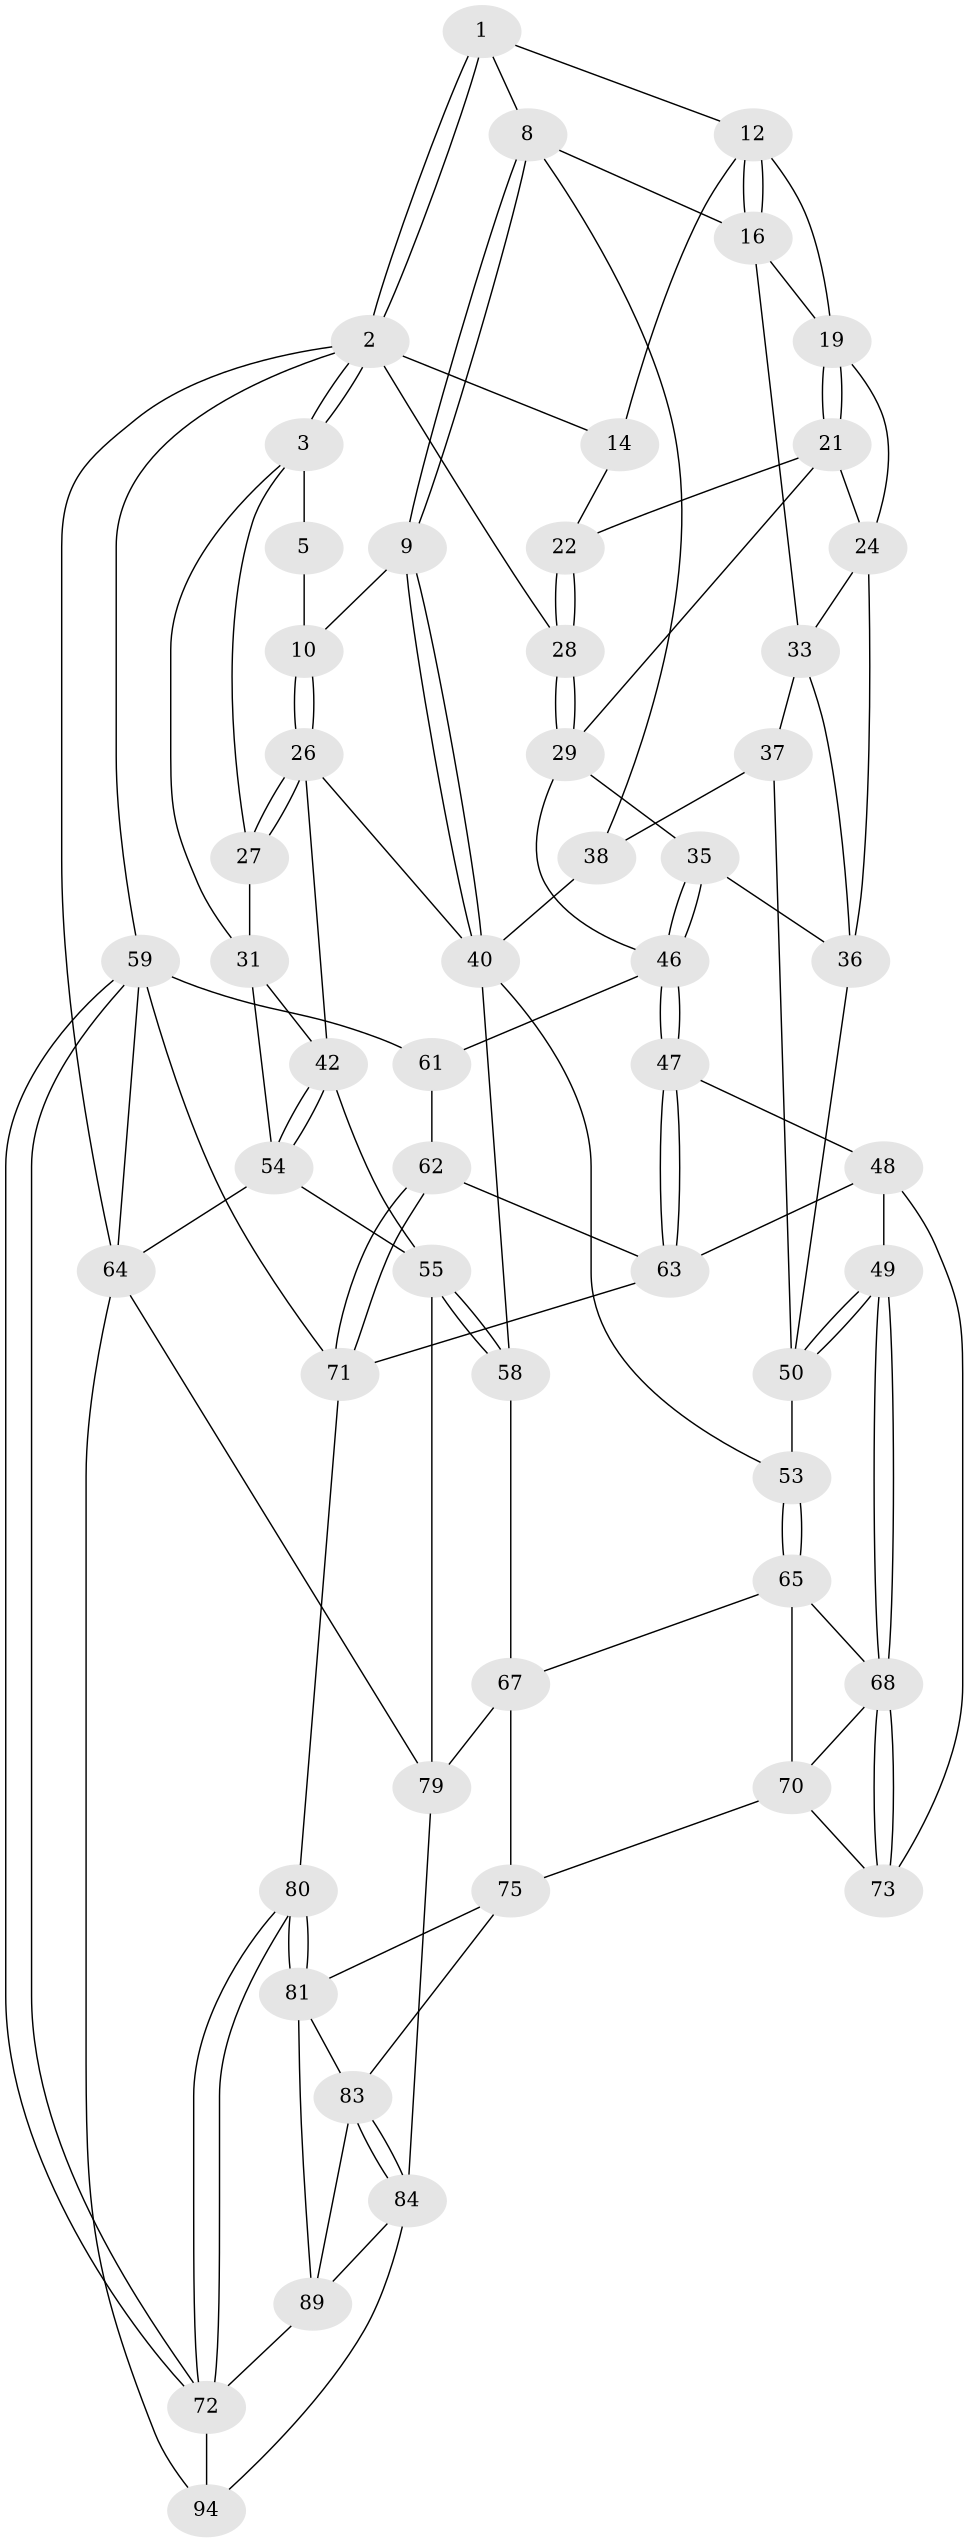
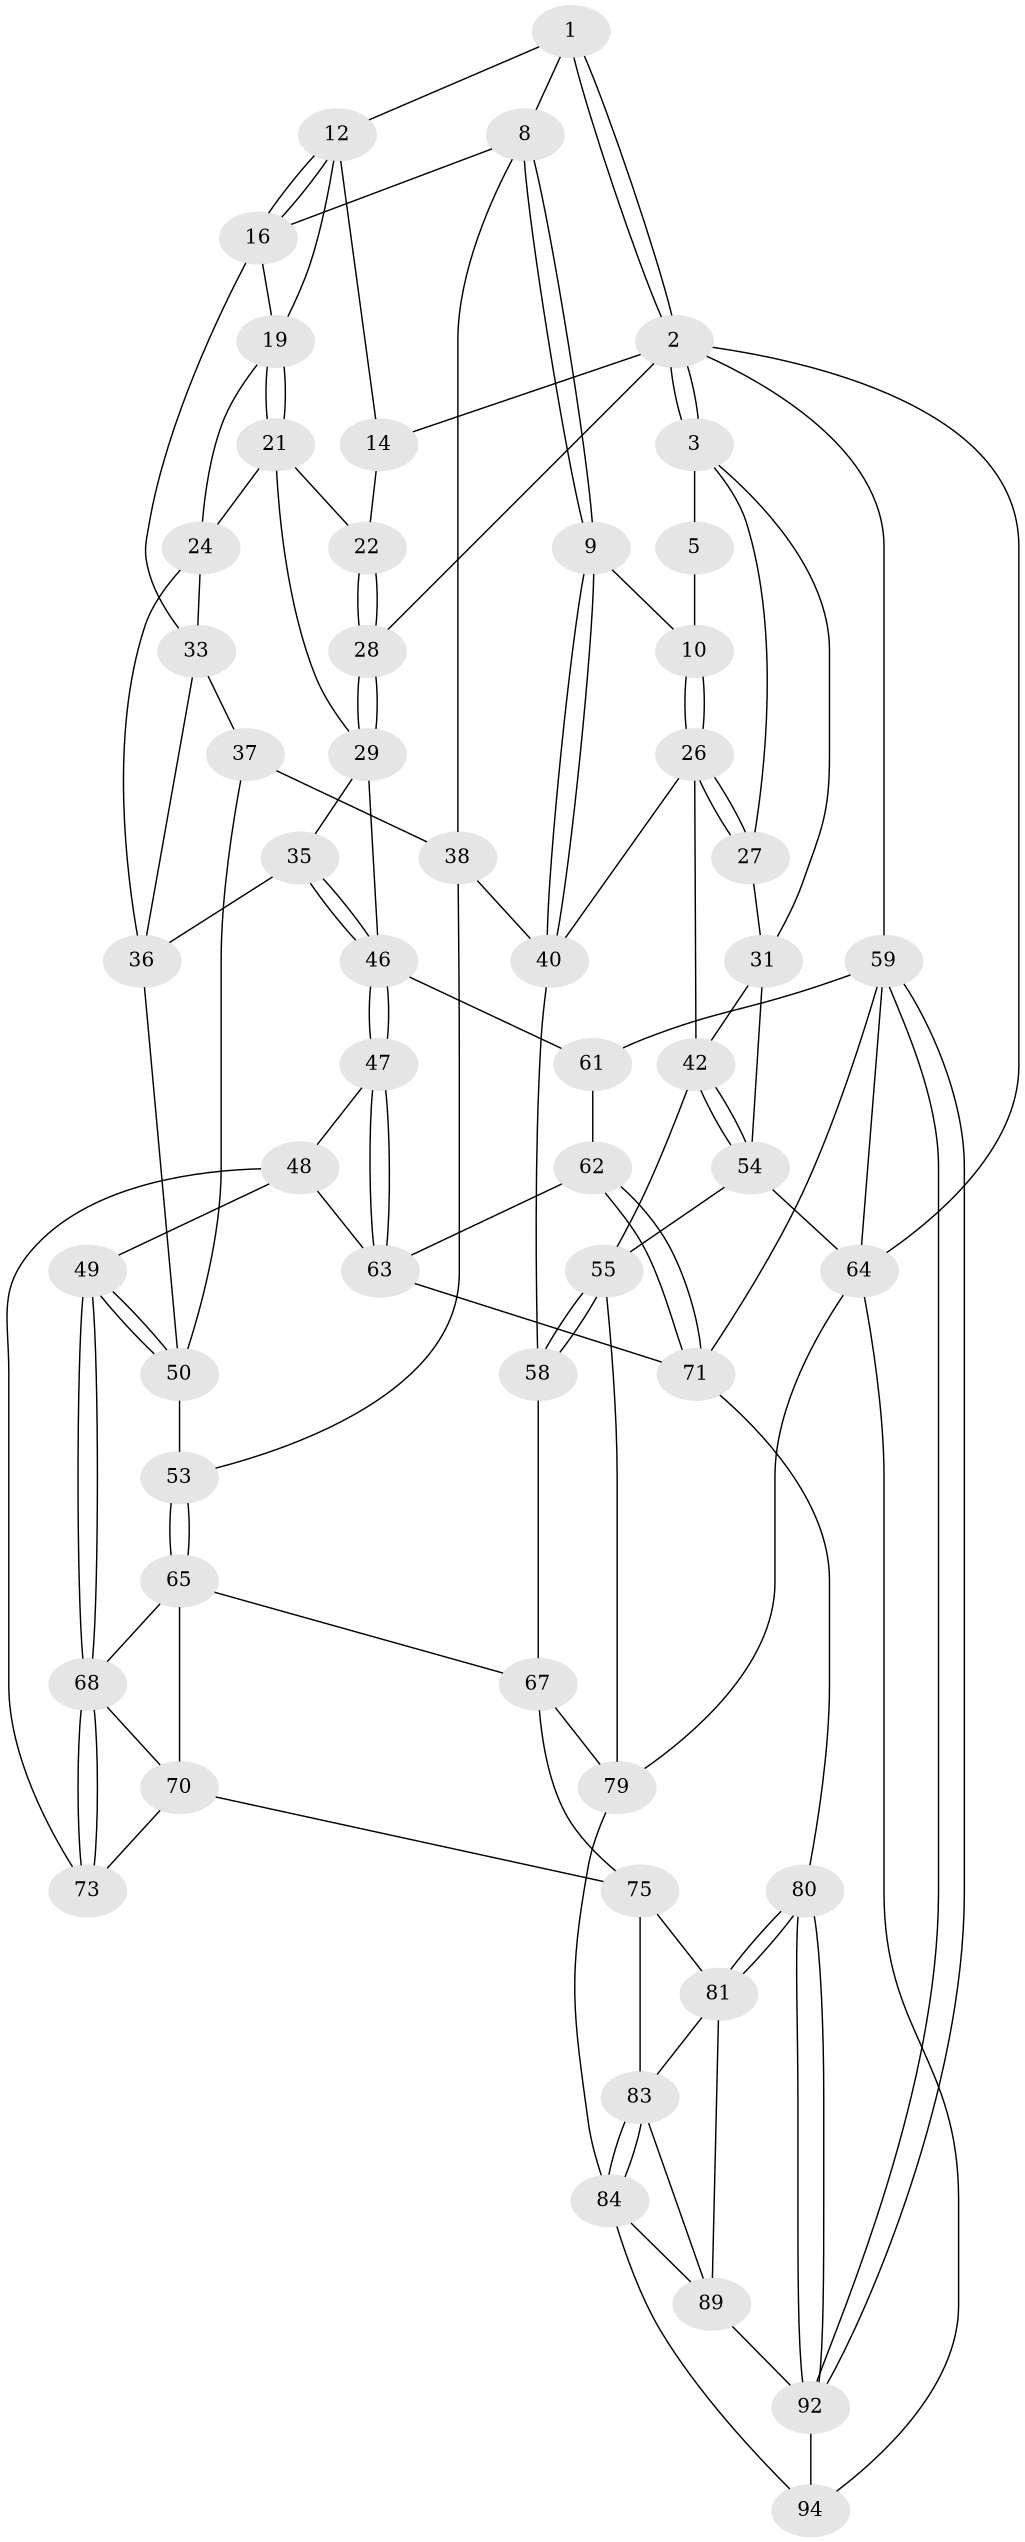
(591, 1249) -> (459, 1245)
(207, 2407) -> (811, 2407)
